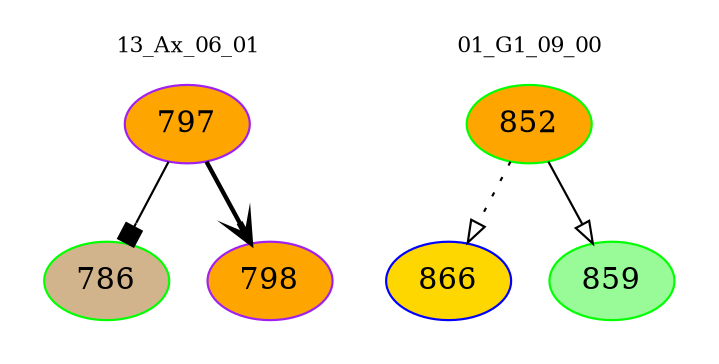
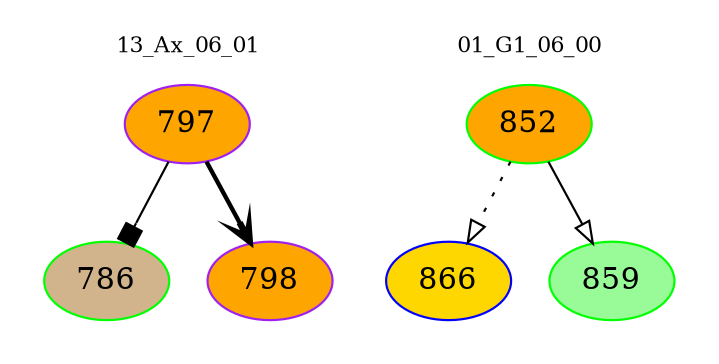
(530, 47) -> (530, 47)
